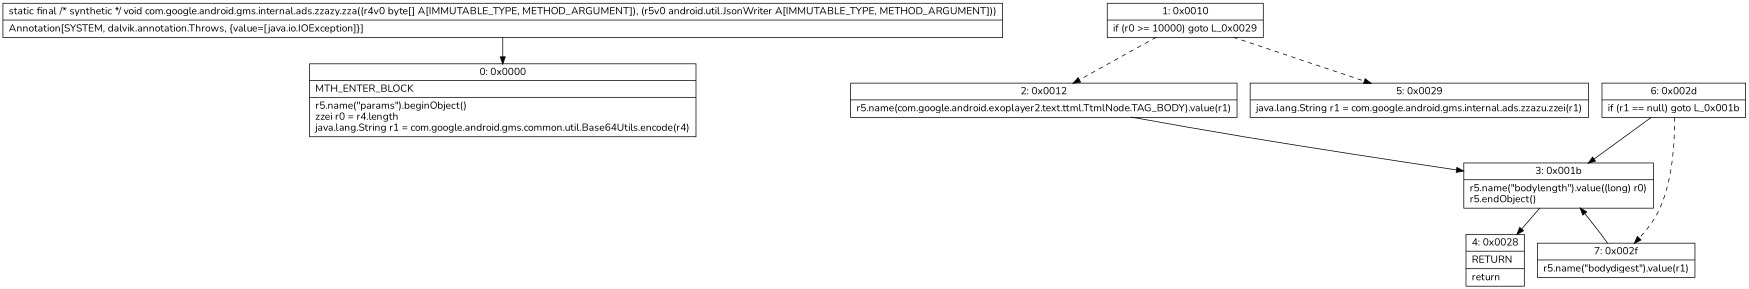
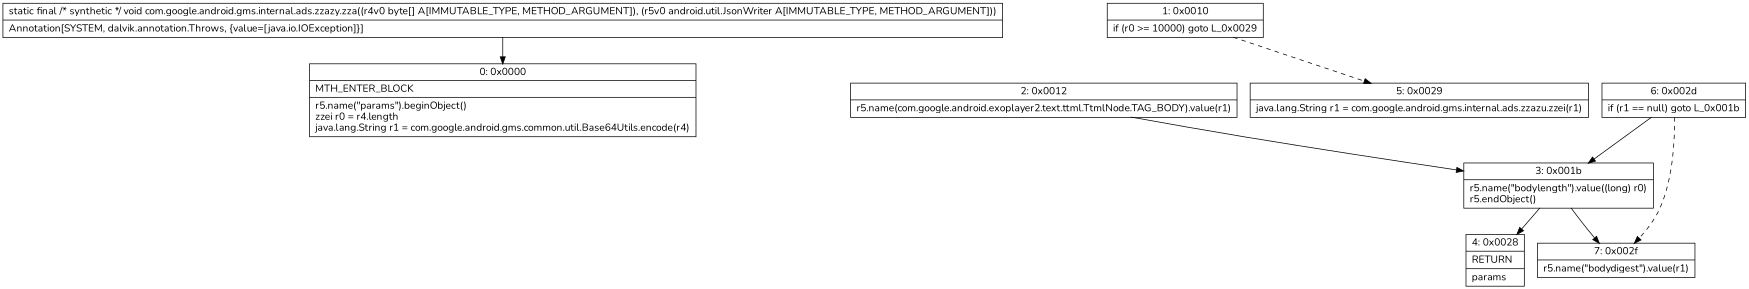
(1118, 58) -> none
(1597, 228) -> (1583, 223)
(1486, 277) -> (1489, 277)
